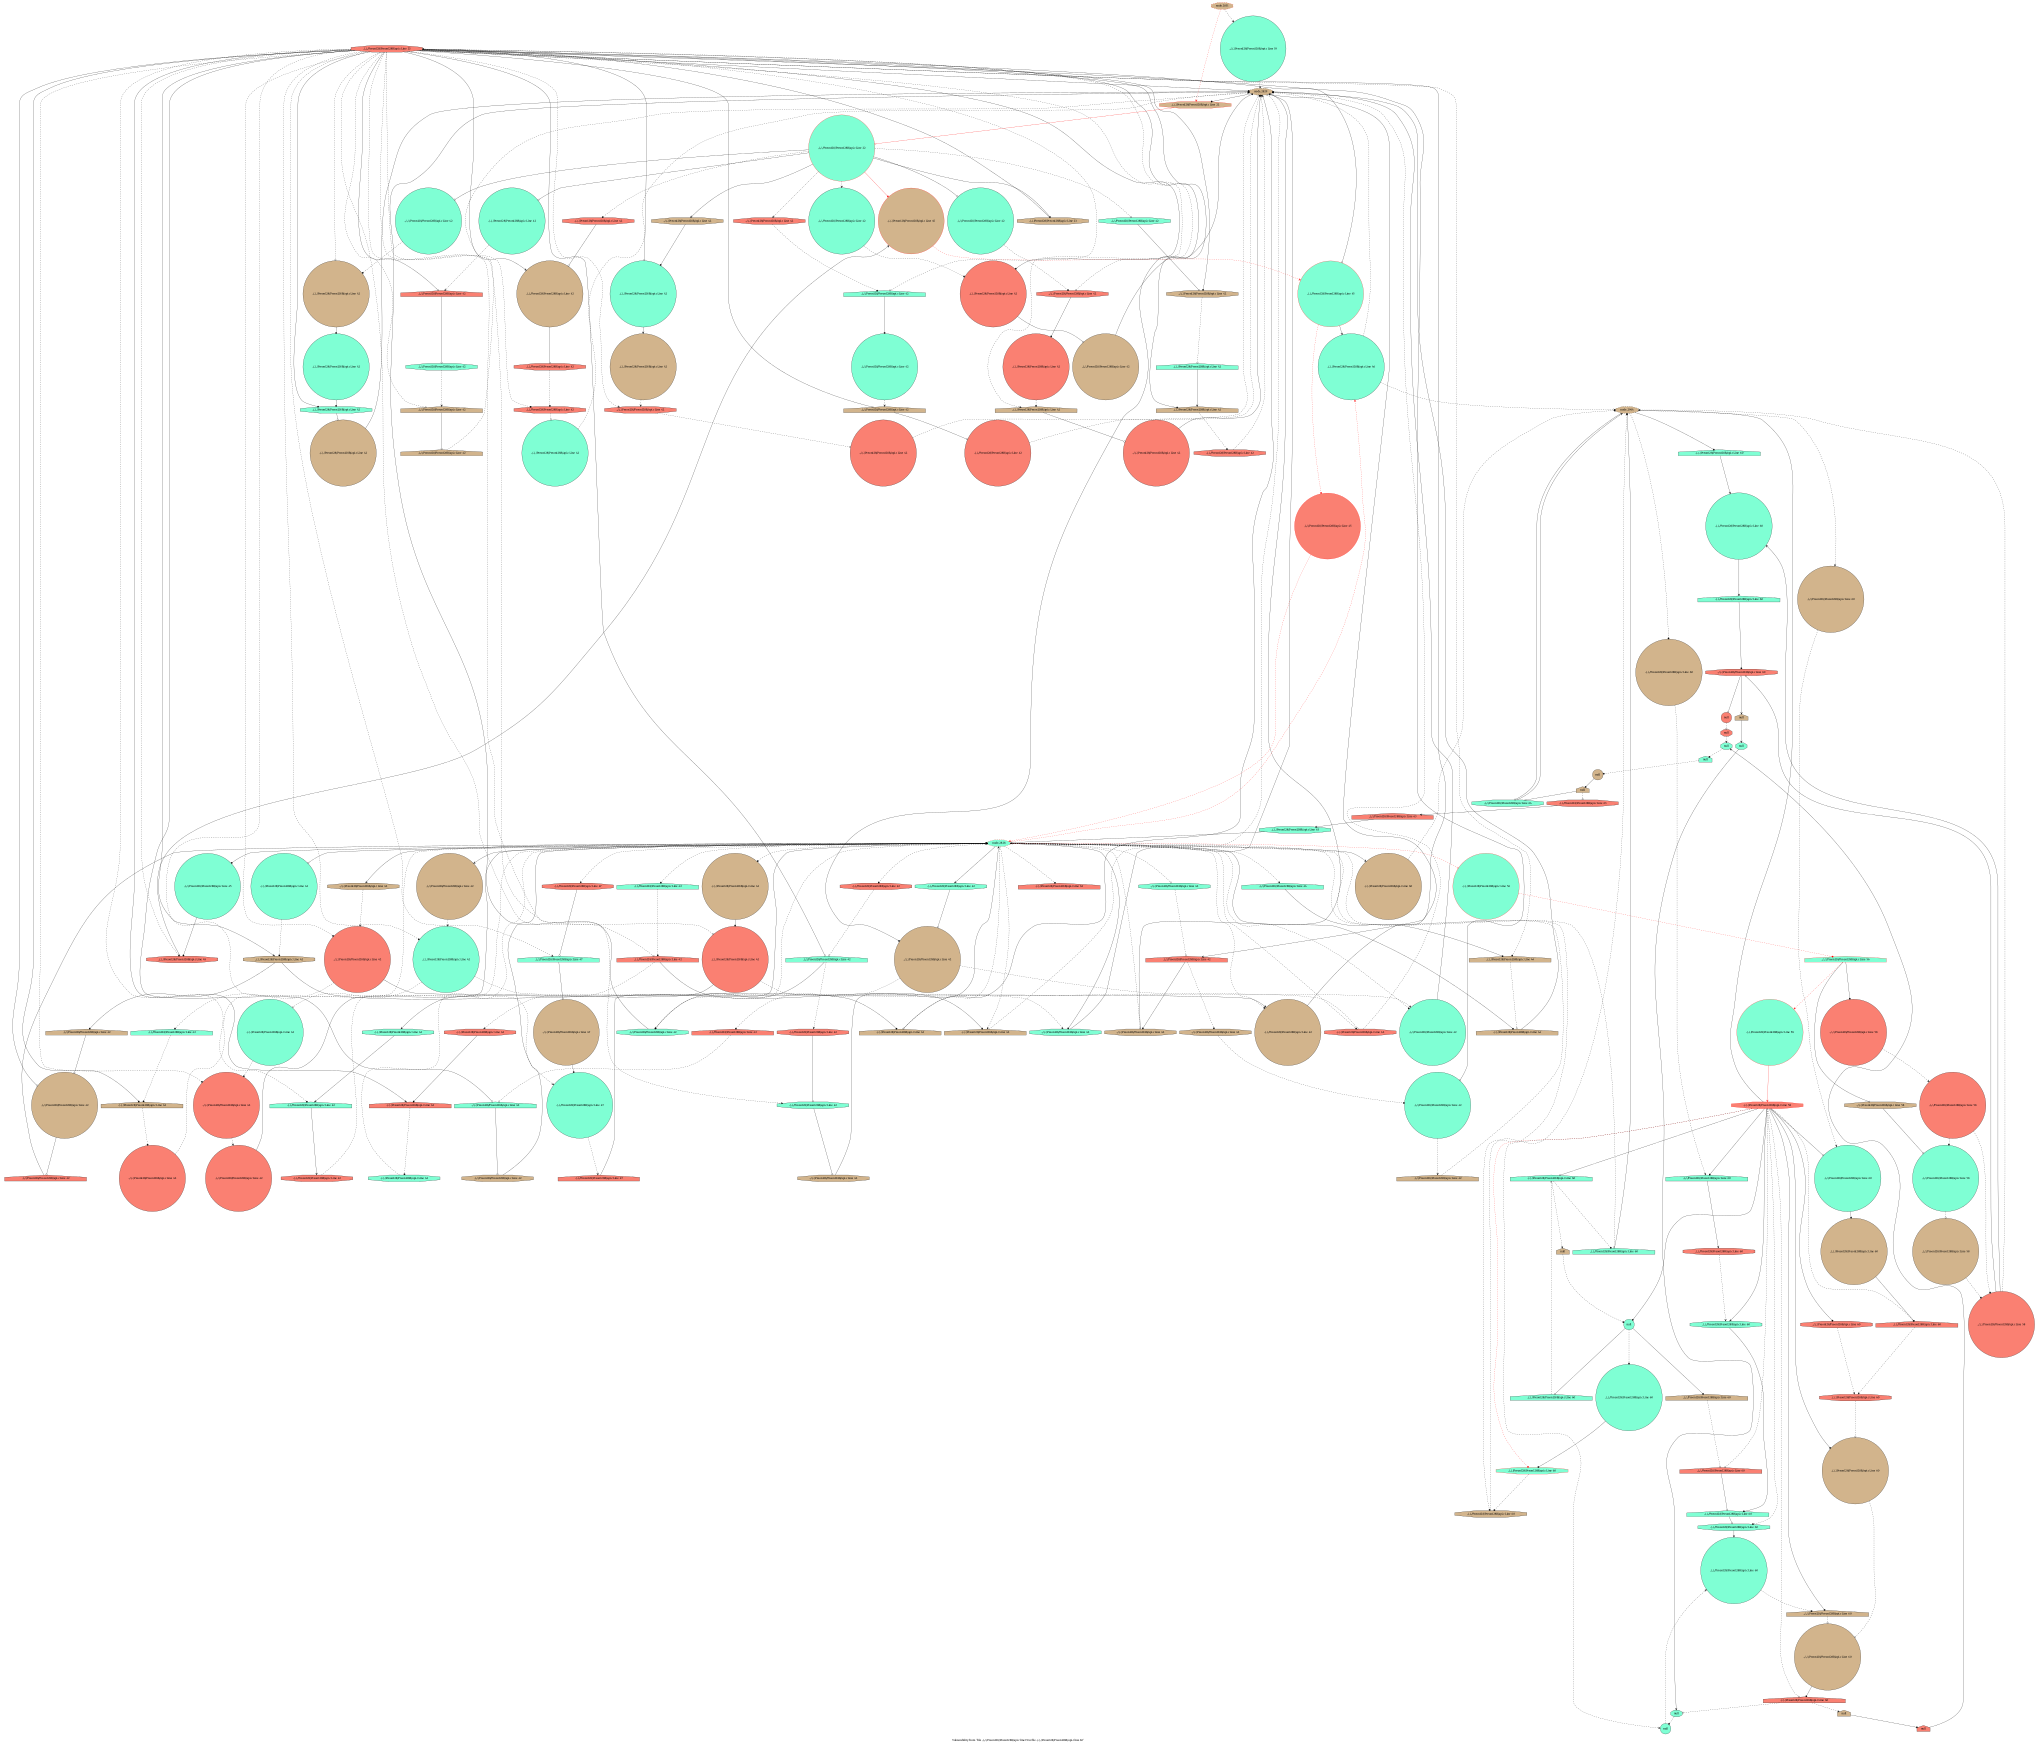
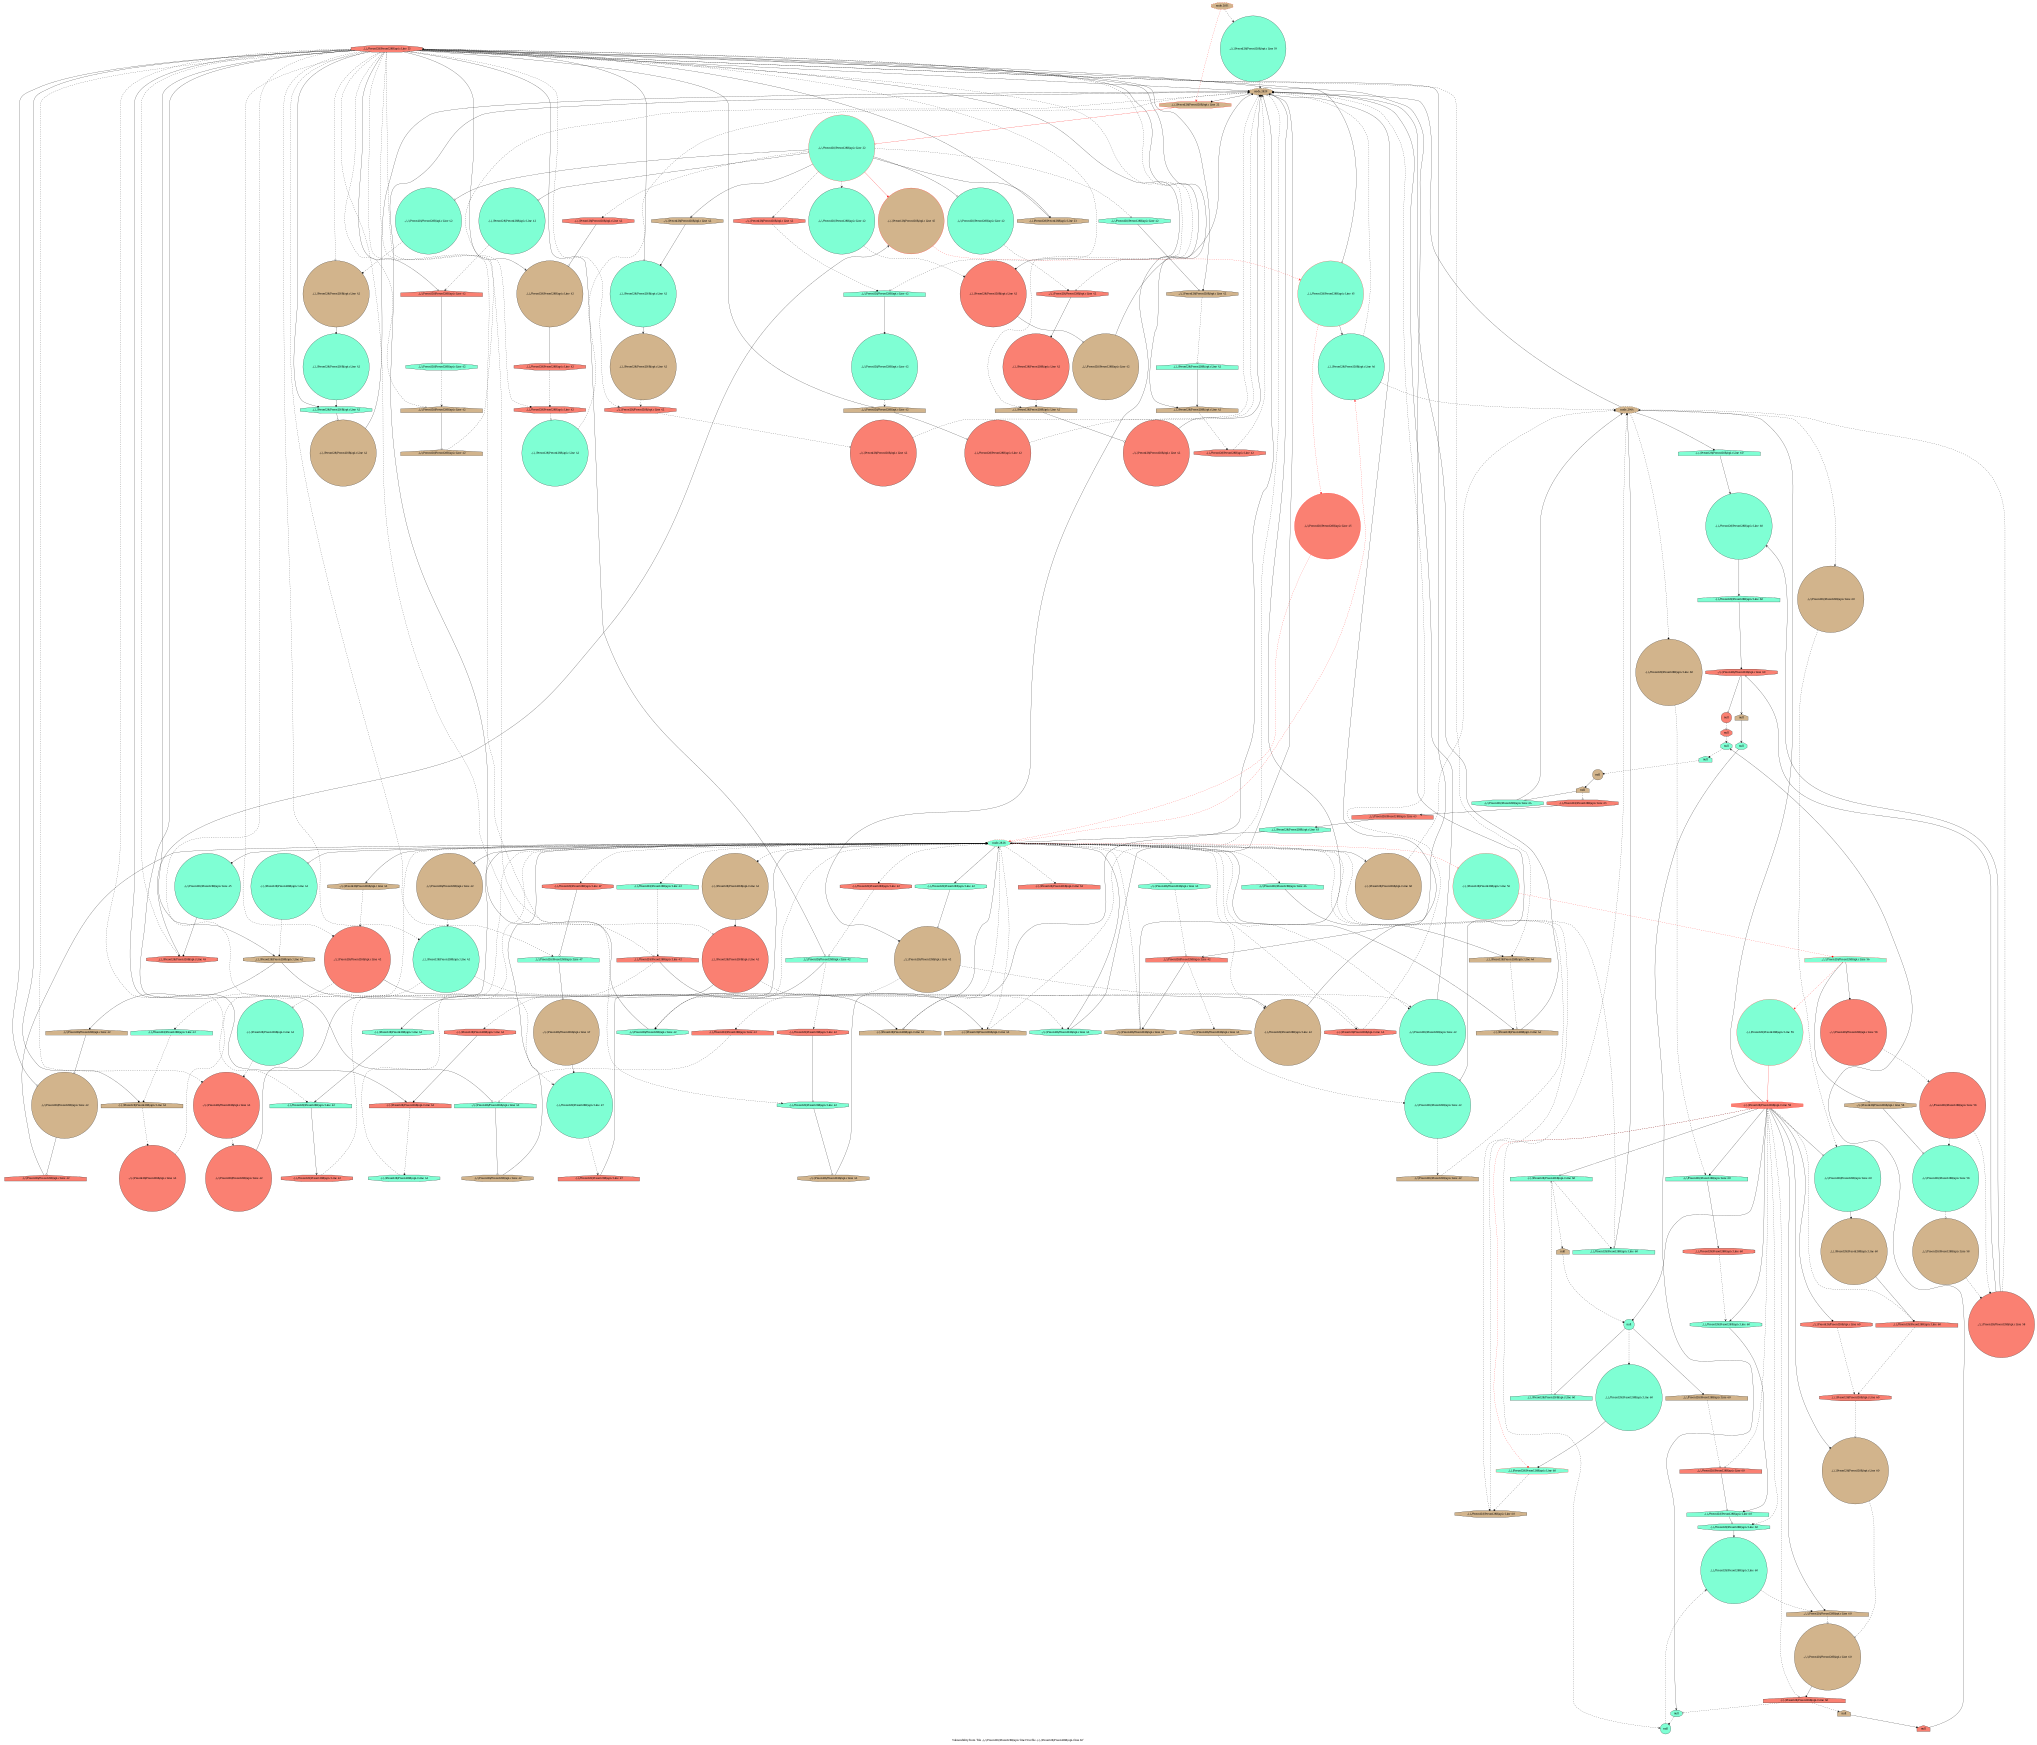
(1537, 594) -> (1430, 225)
